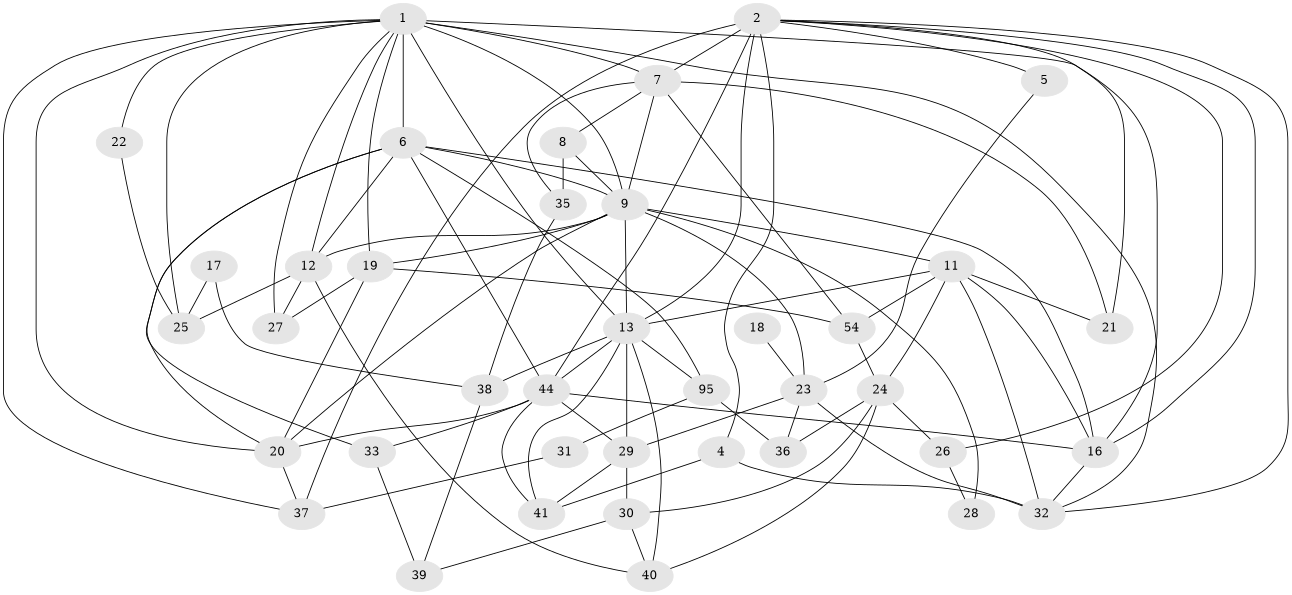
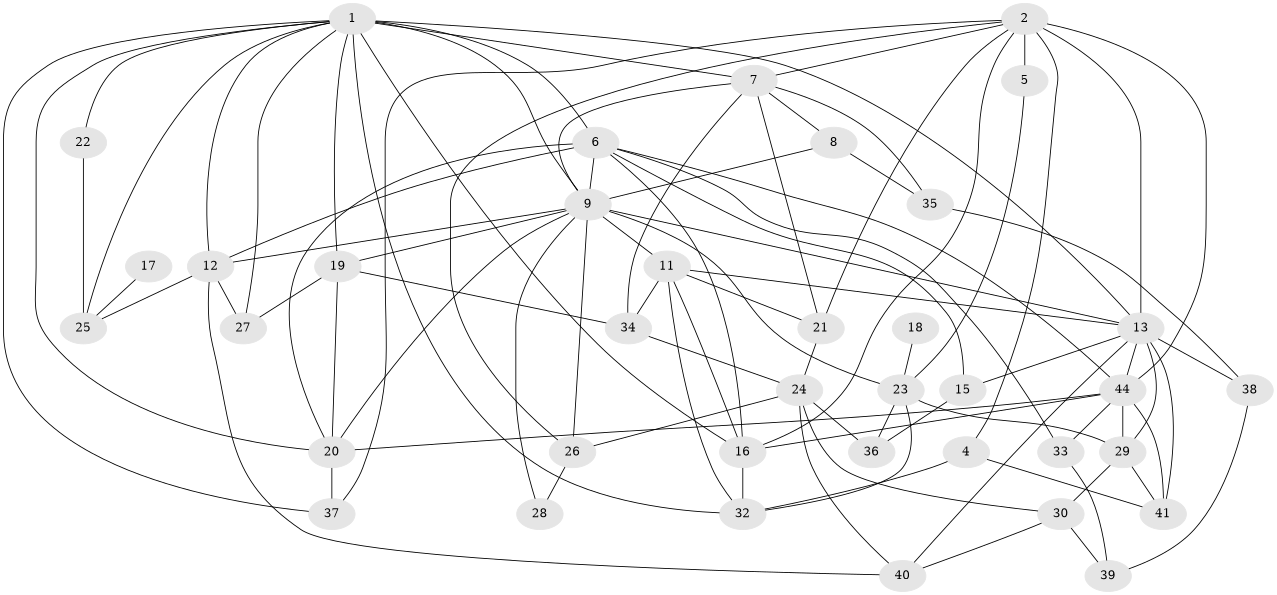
(1287, 137) -> none
(852, 328) -> (628, 328)
(919, 330) -> (810, 362)
none -> (580, 334)
(311, 362) -> none
(707, 390) -> (963, 390)
(565, 452) -> none
